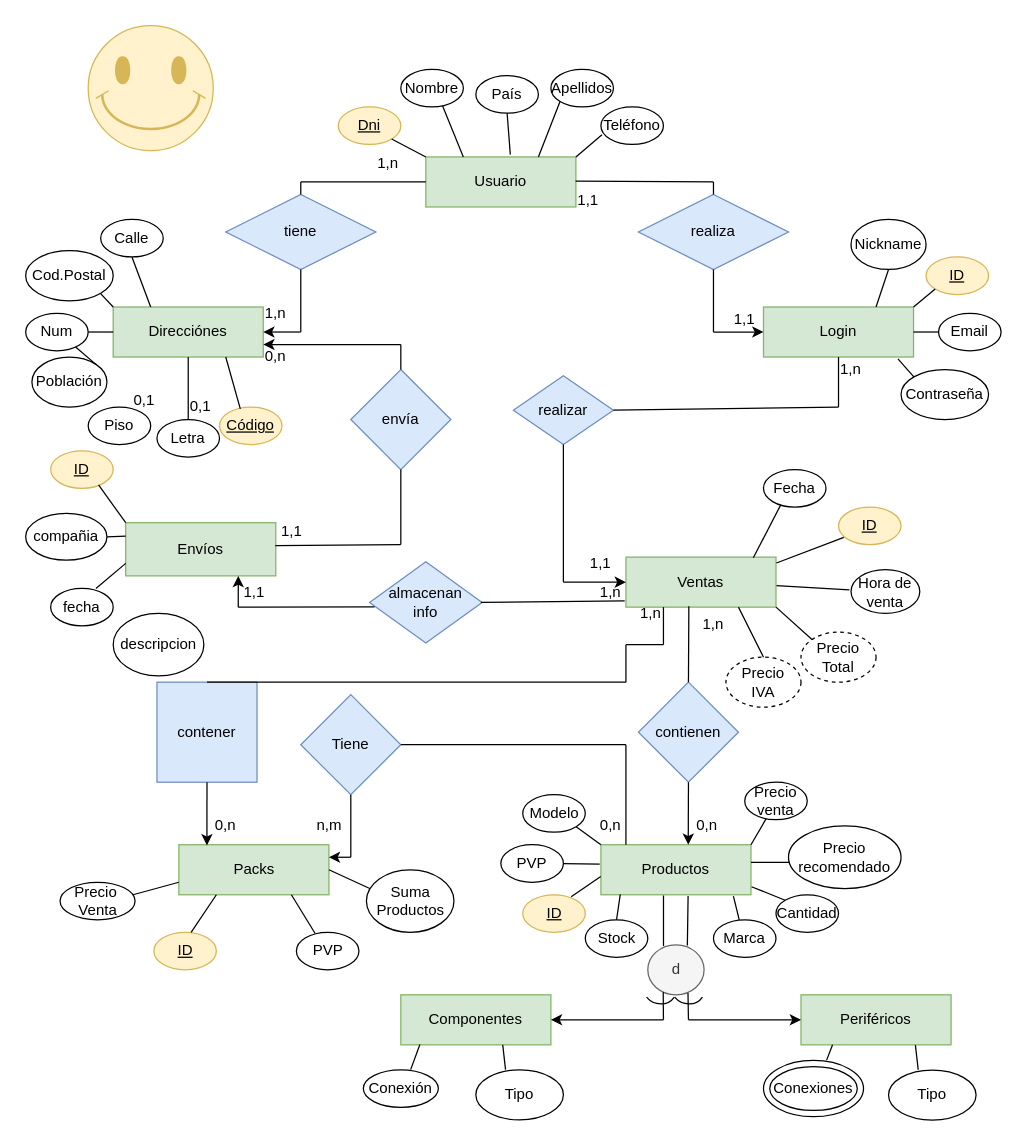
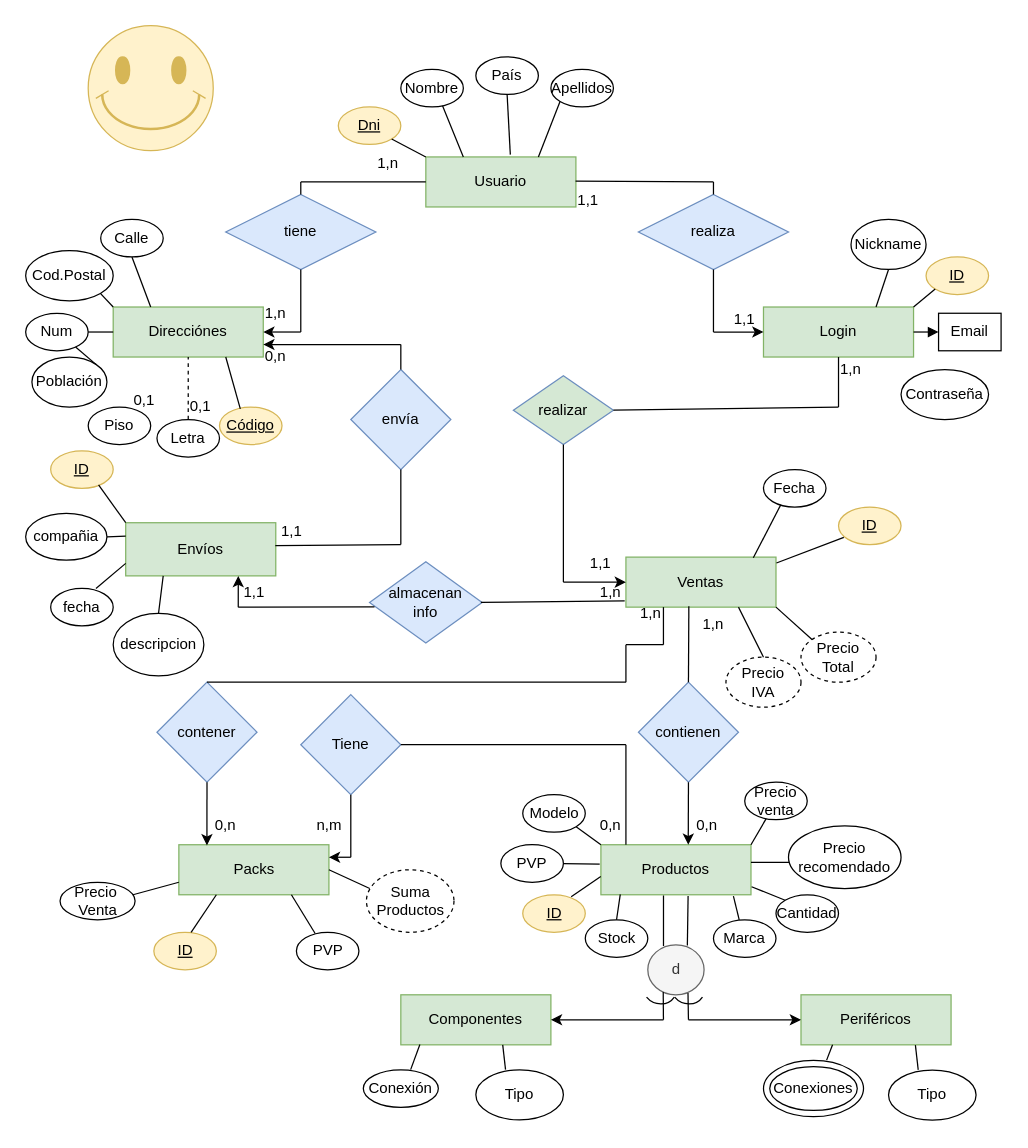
(507, 94) -> (507, 76)
(632, 126) -> none
(589, 146) -> none
(931, 332) -> (927, 332)
(969, 332) -> (969, 332)
(906, 368) -> none
(188, 388) -> (188, 388)
(563, 410) -> (563, 410)
(813, 588) -> none
(885, 591) -> none
none -> (161, 595)
(207, 732) -> (207, 732)
(410, 901) -> (410, 901)
